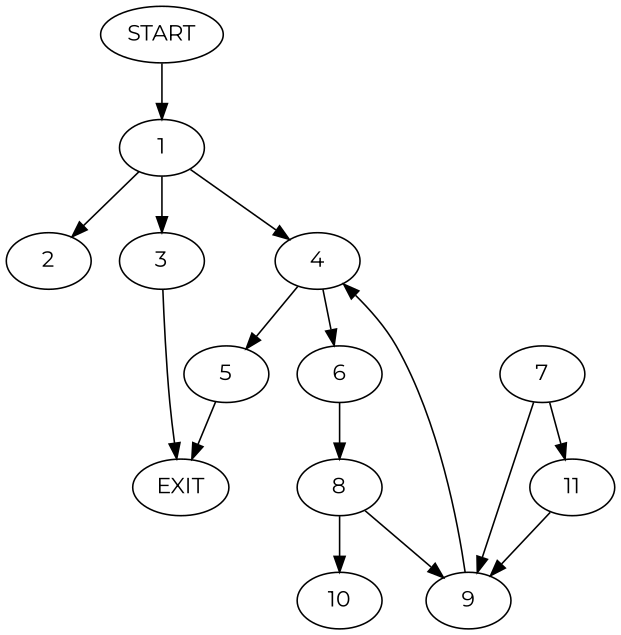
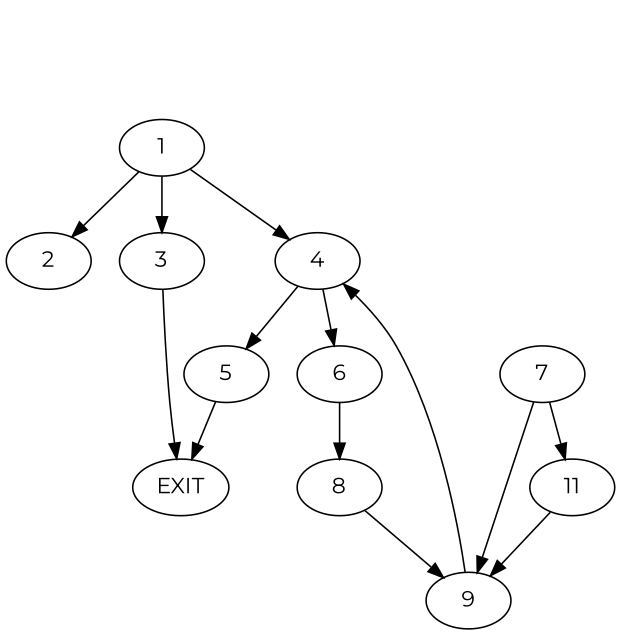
(162, 35) -> none
(340, 601) -> none
